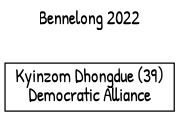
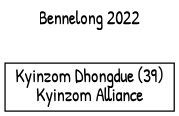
(90, 87) -> (90, 87)
